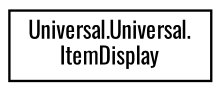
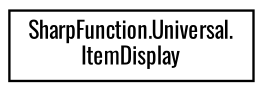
(110, 46) -> (131, 46)
